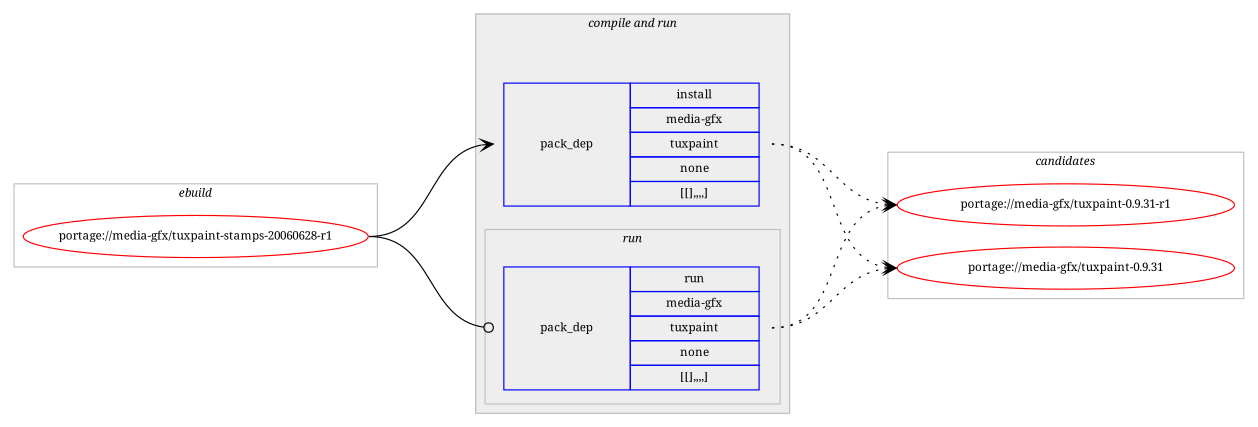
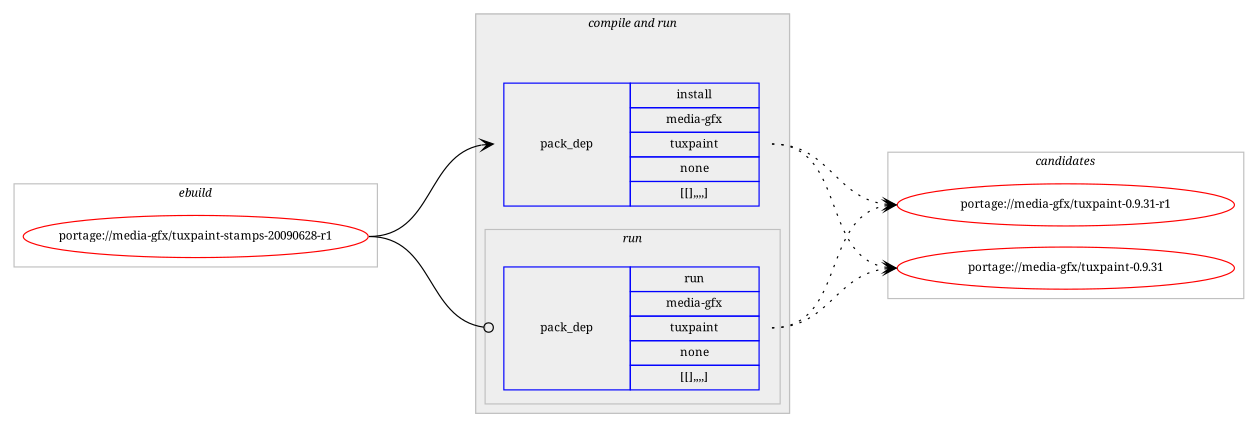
(196, 237) -> (196, 237)
